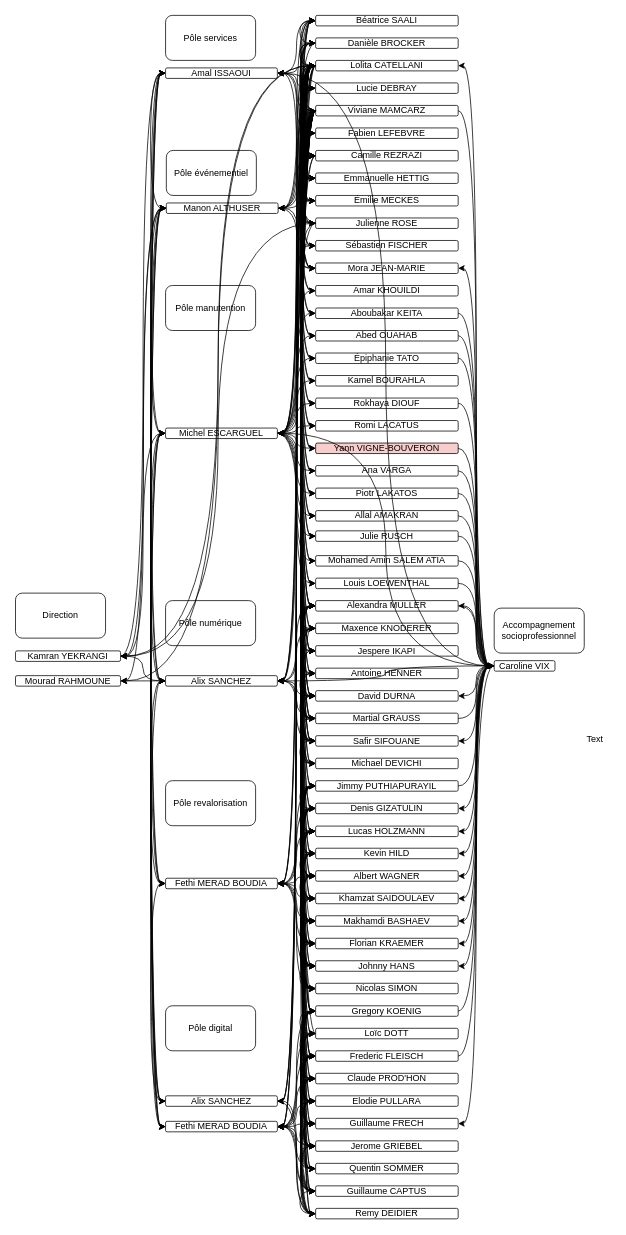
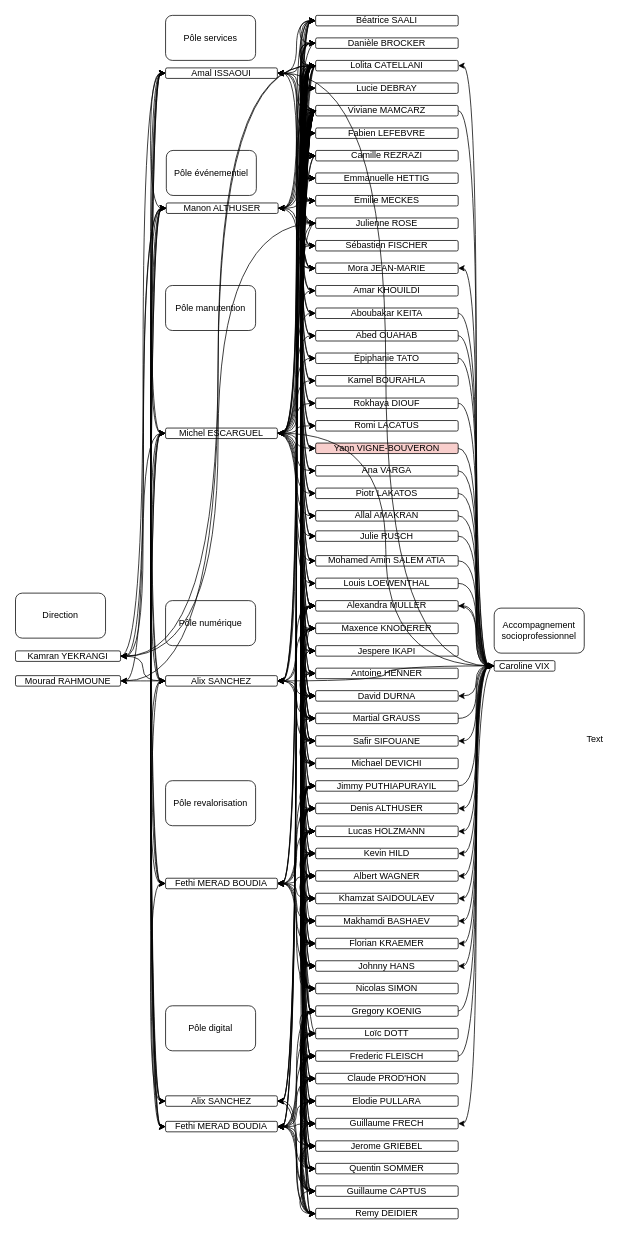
(387, 808) -> (387, 808)
